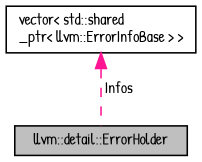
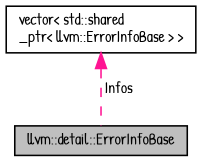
(101, 141) -> (101, 141)
